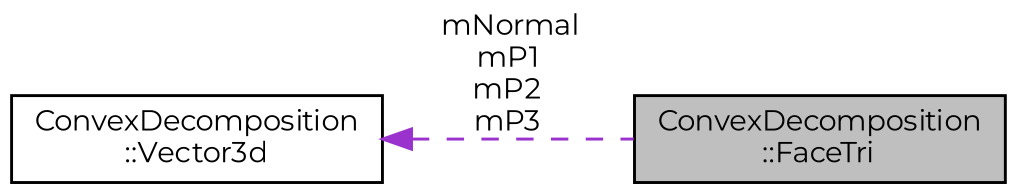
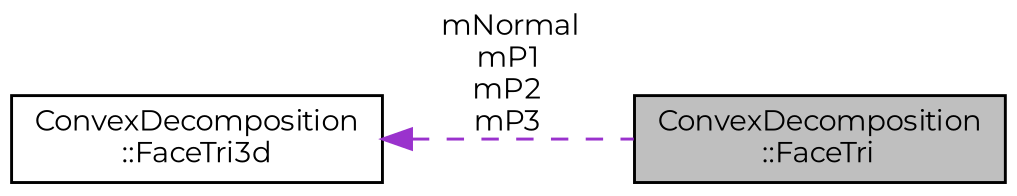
(197, 139) -> (197, 139)
